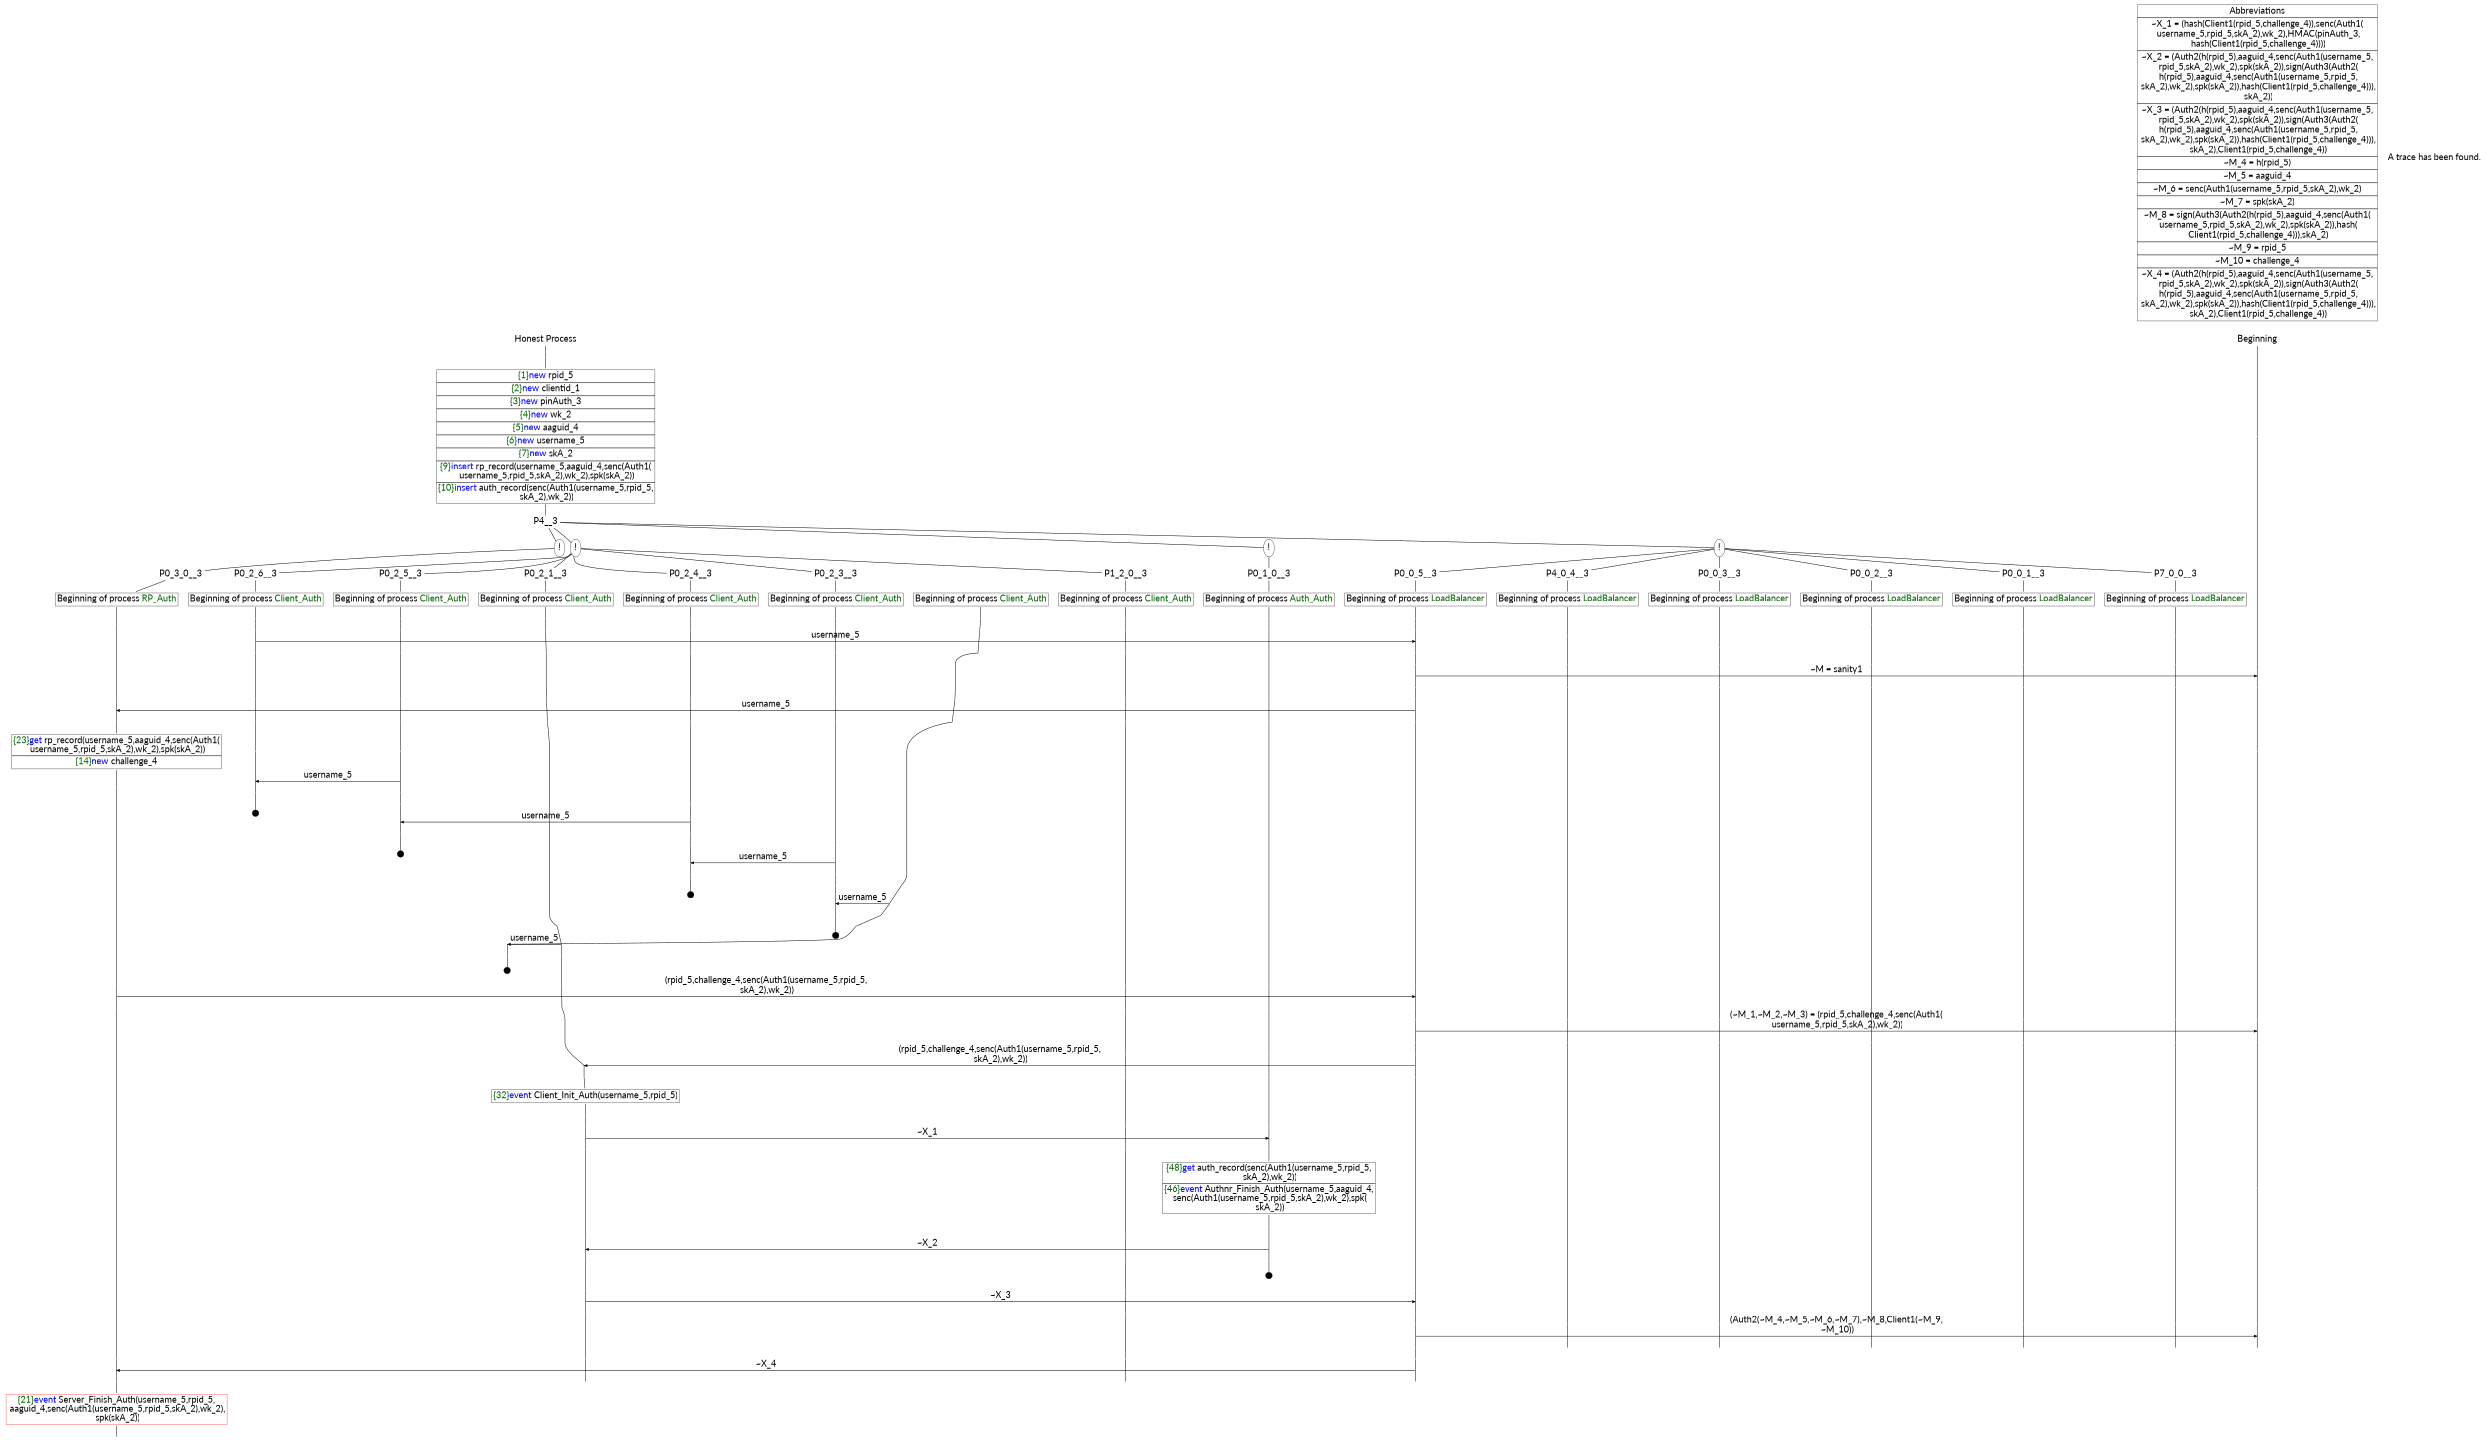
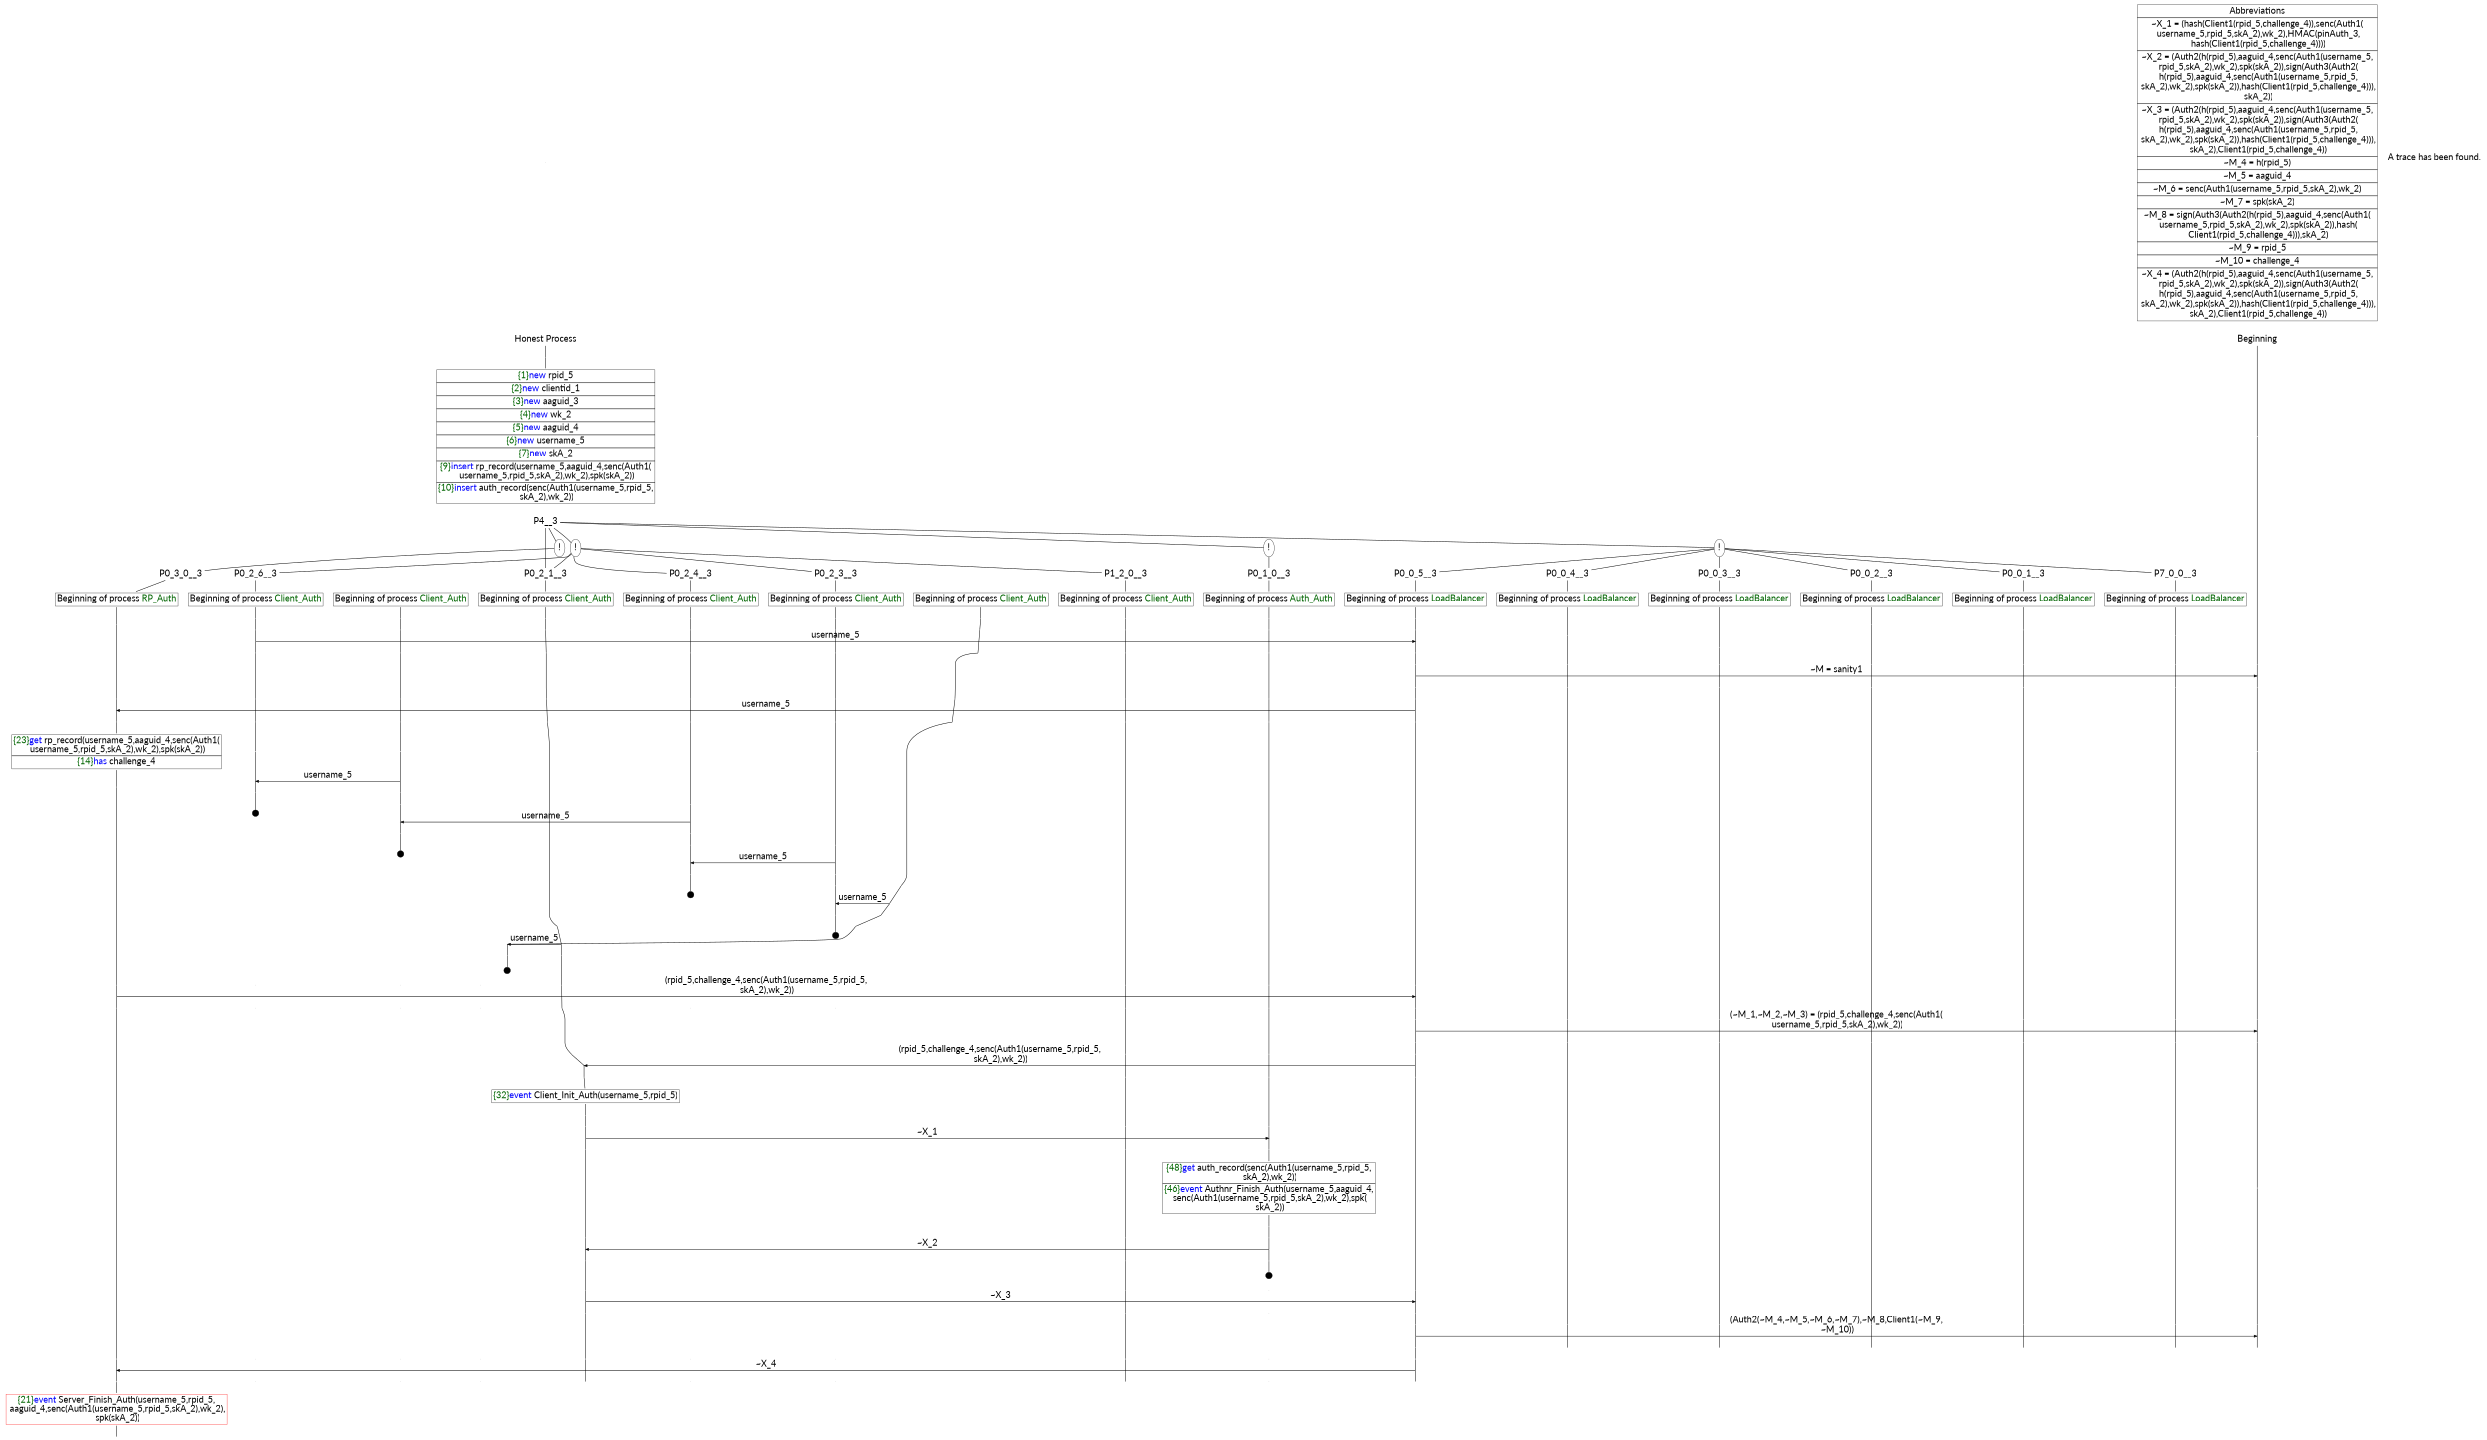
(561, 402) -> (561, 402)
(546, 510) -> (546, 546)
(401, 574) -> none
(1567, 574) -> (1567, 574)
(101, 762) -> (101, 762)
